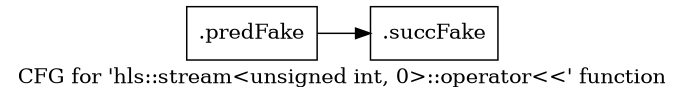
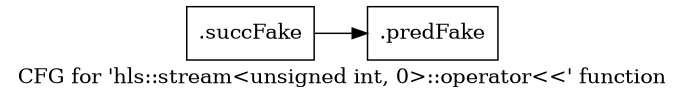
(336, 33) -> (333, 33)
